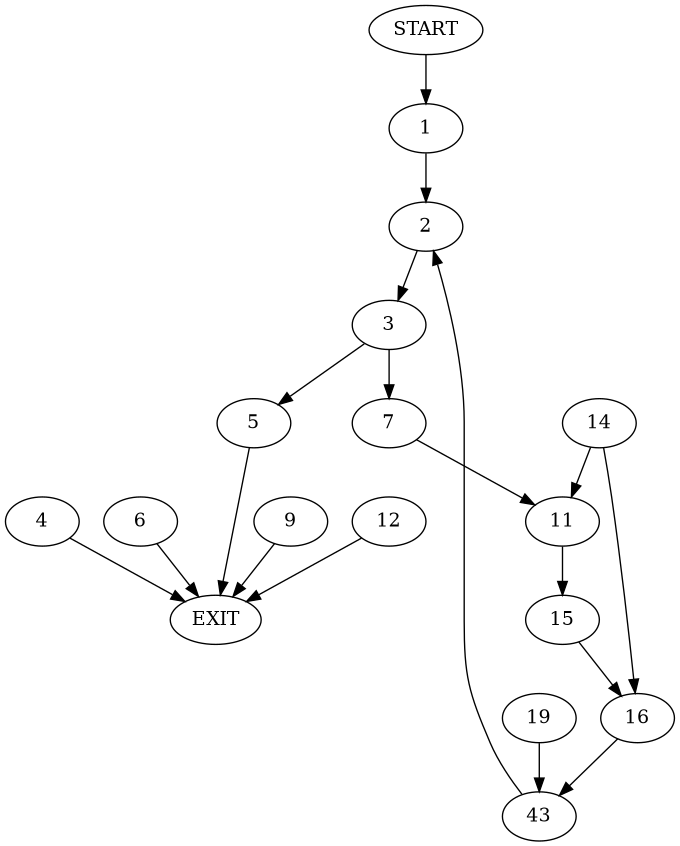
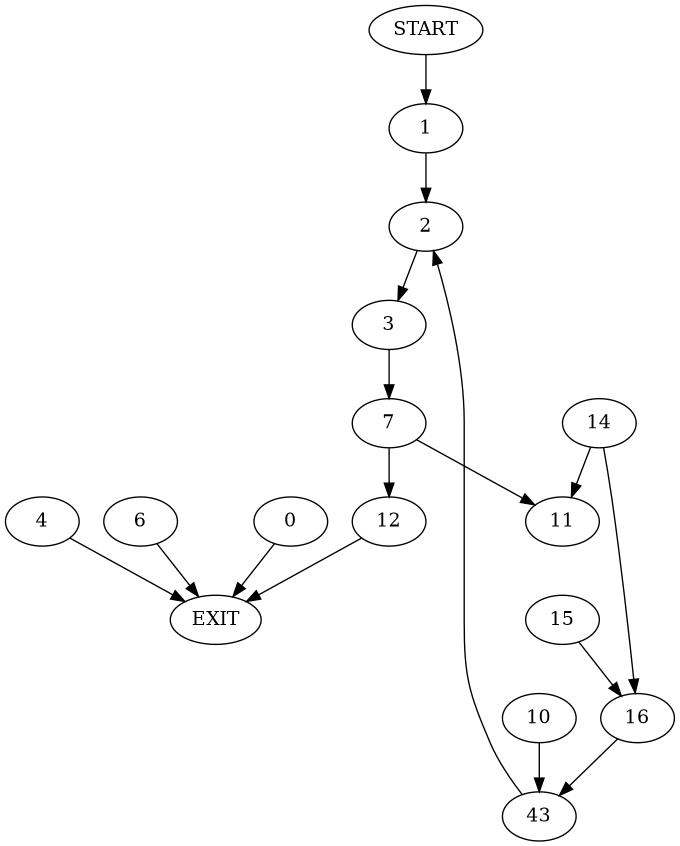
(254, 423) -> none
none -> (389, 466)
(291, 522) -> (291, 522)
(562, 564) -> none
(539, 718) -> (539, 718)
